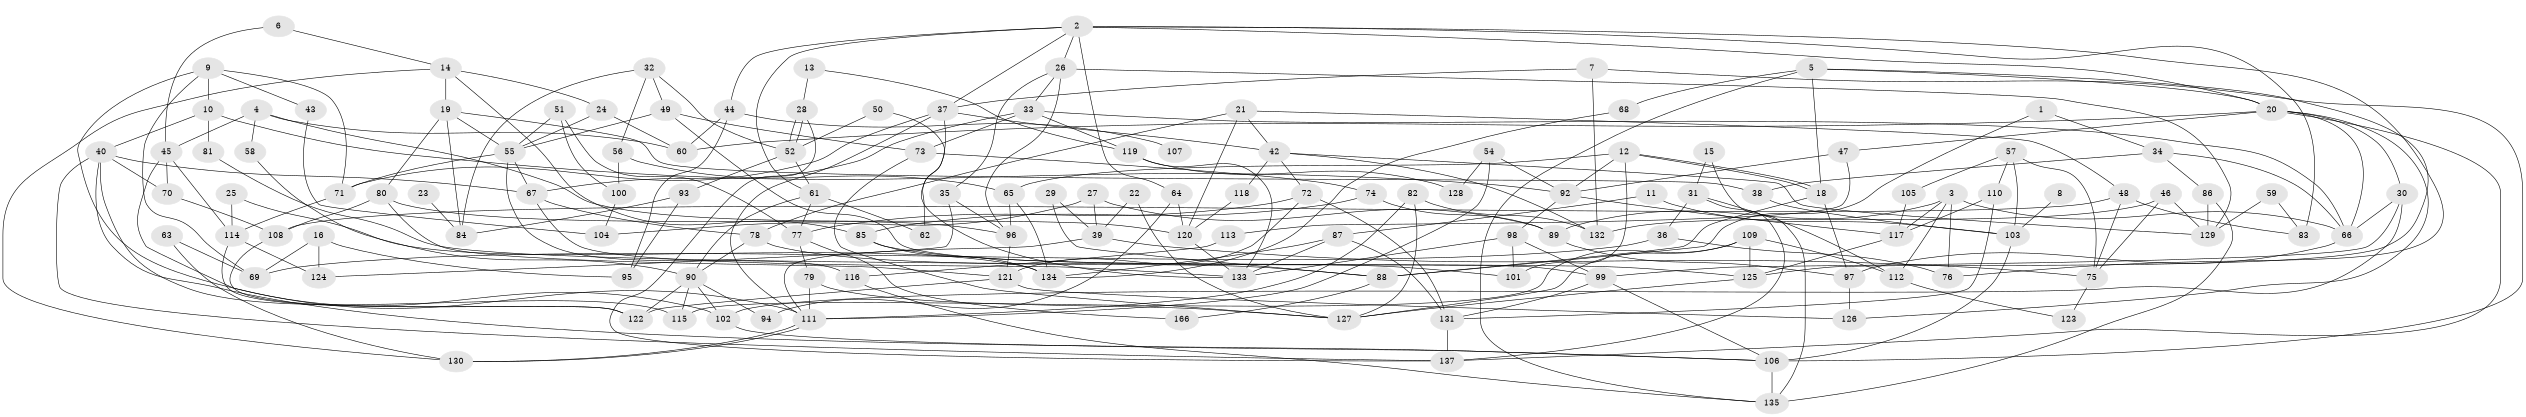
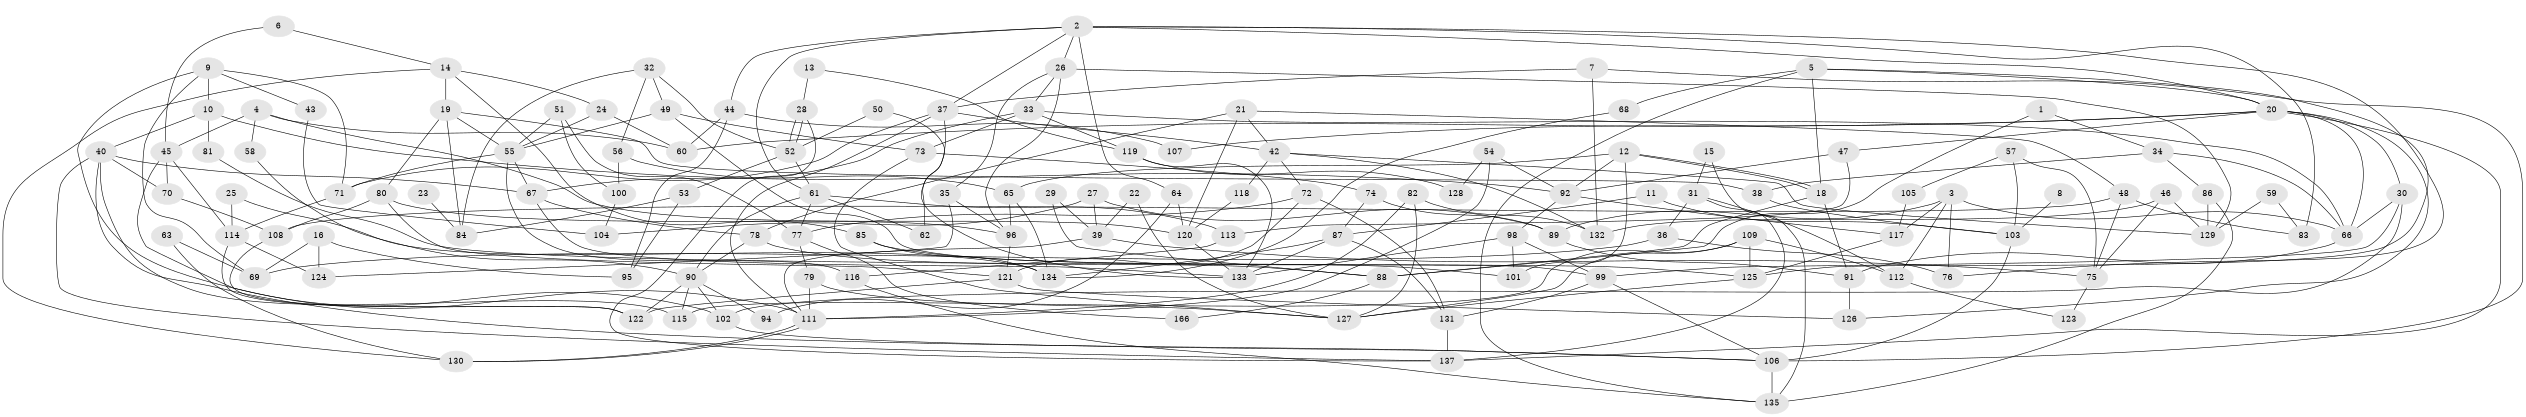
none -> (1483, 129)
(684, 194) -> (684, 194)
(1995, 194) -> none
none -> (1024, 207)
(1225, 214) -> (1351, 219)
(1849, 278) -> (1849, 278)
